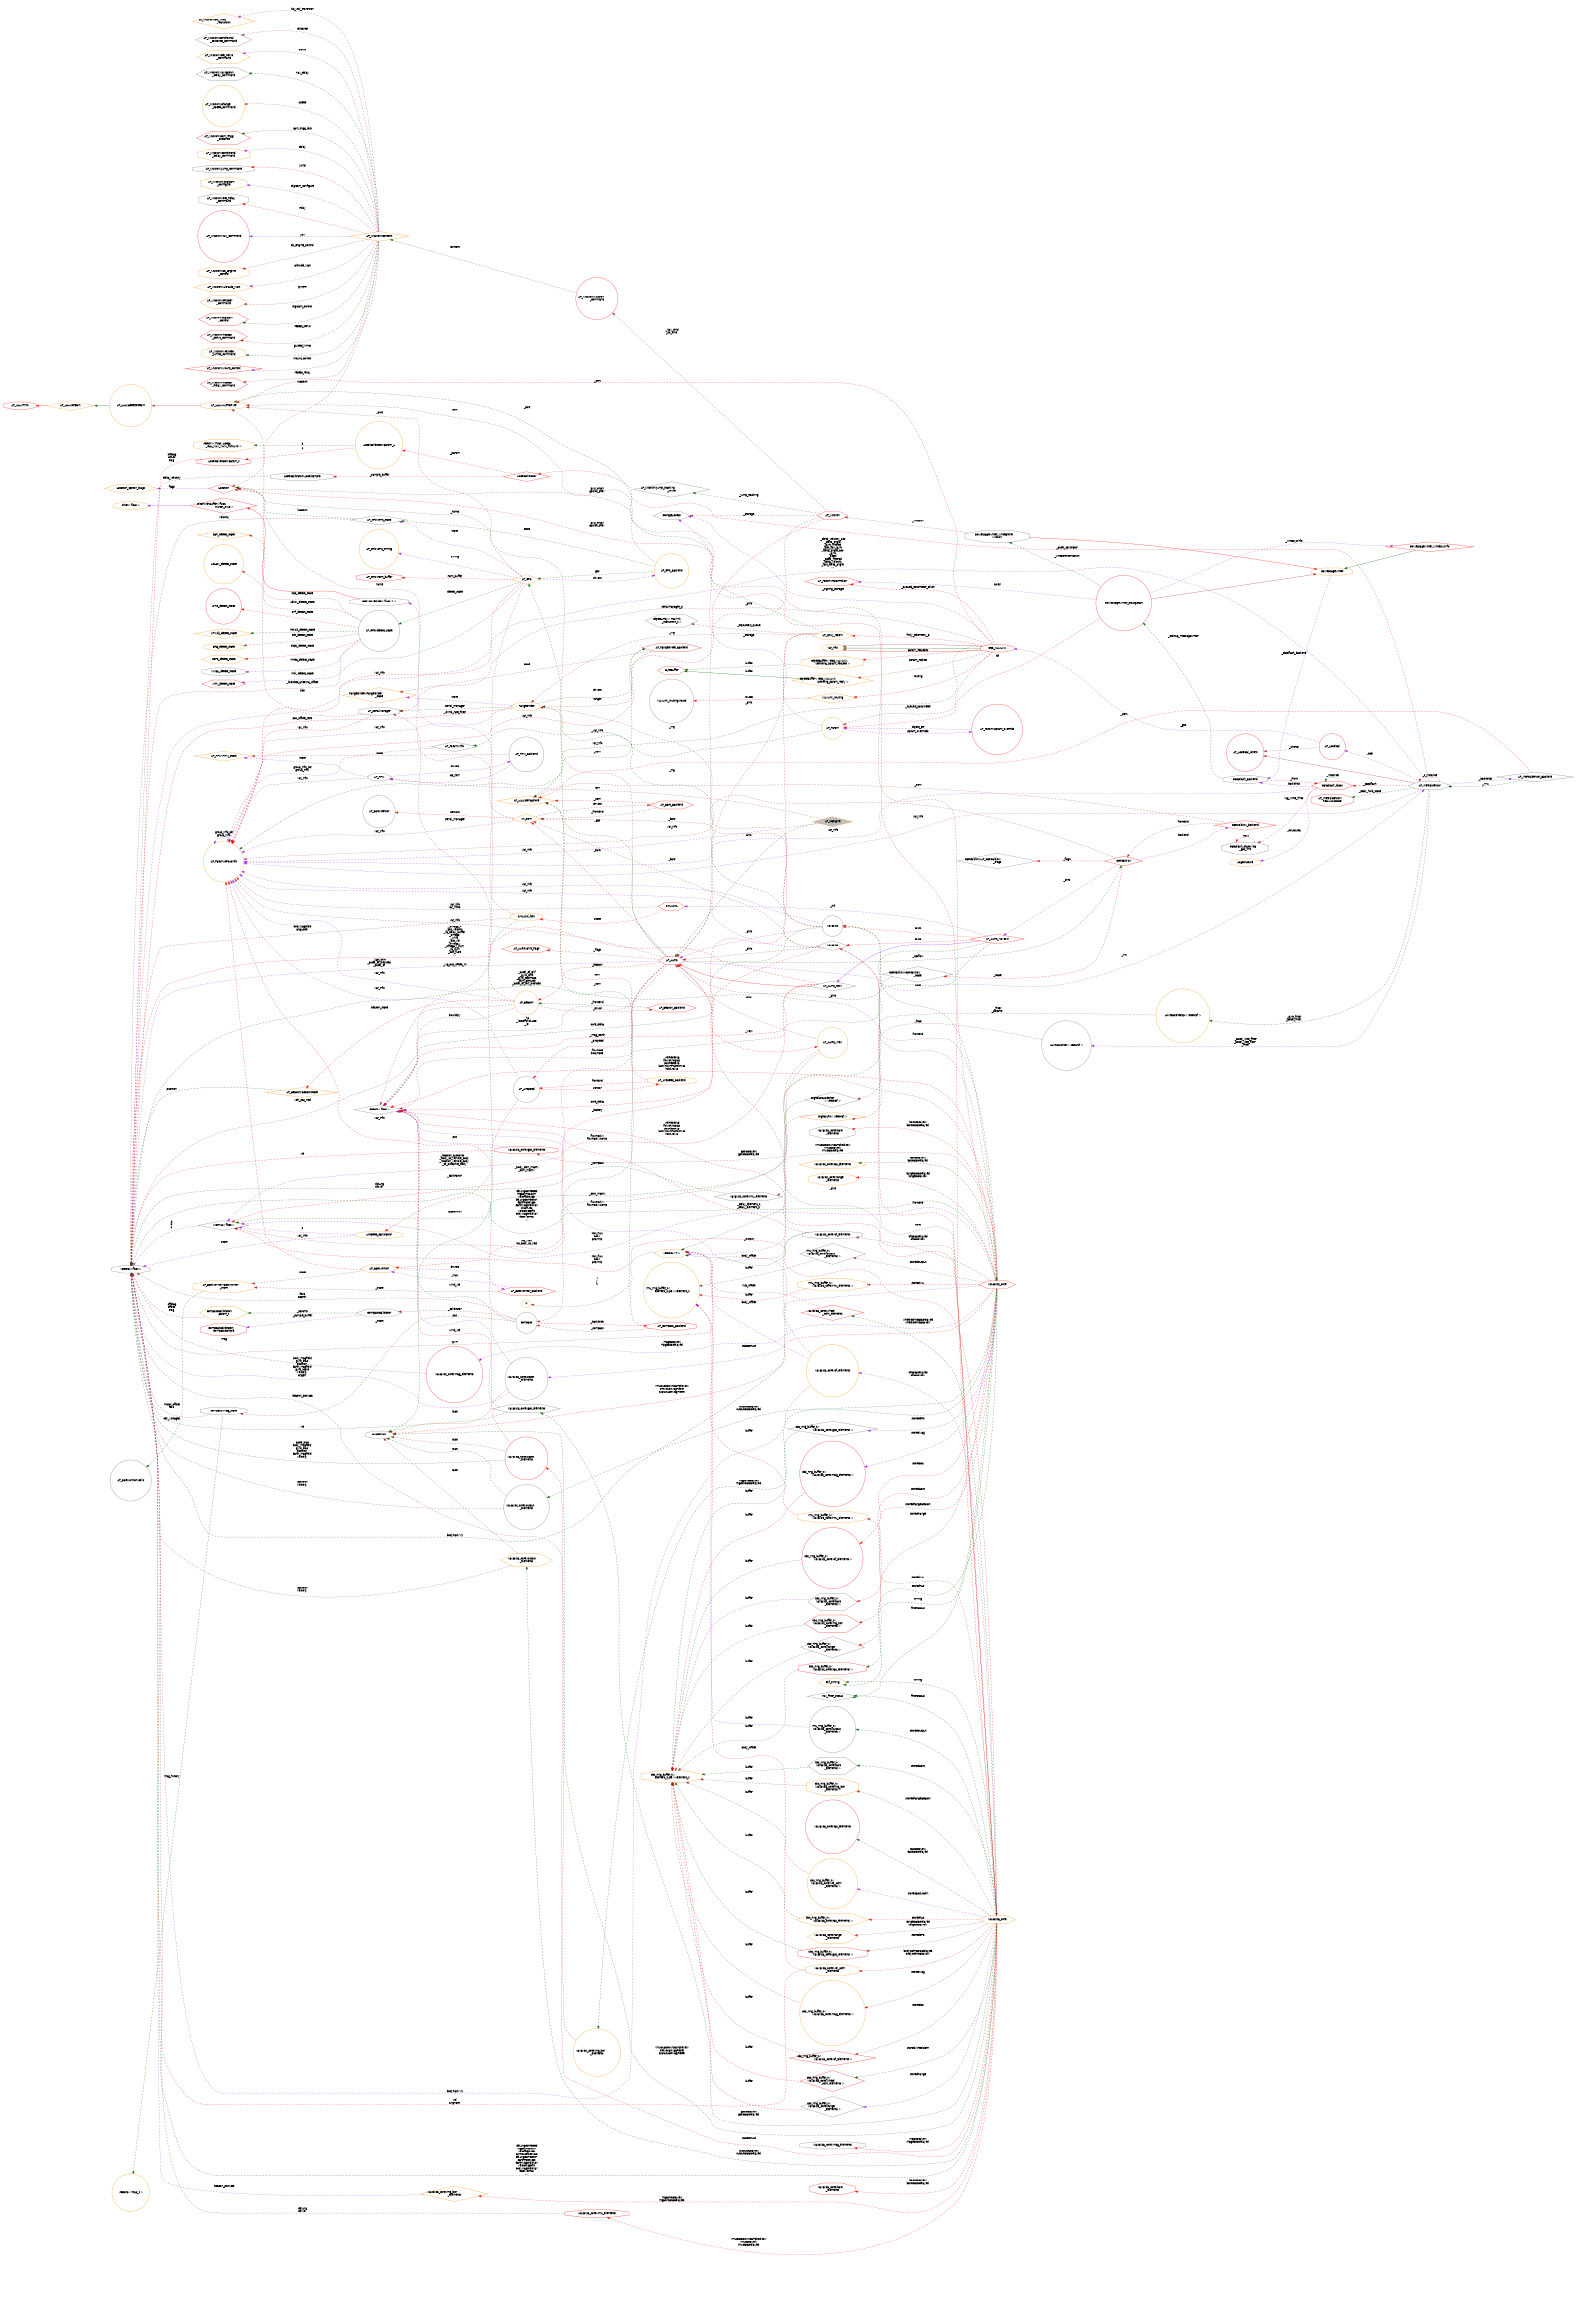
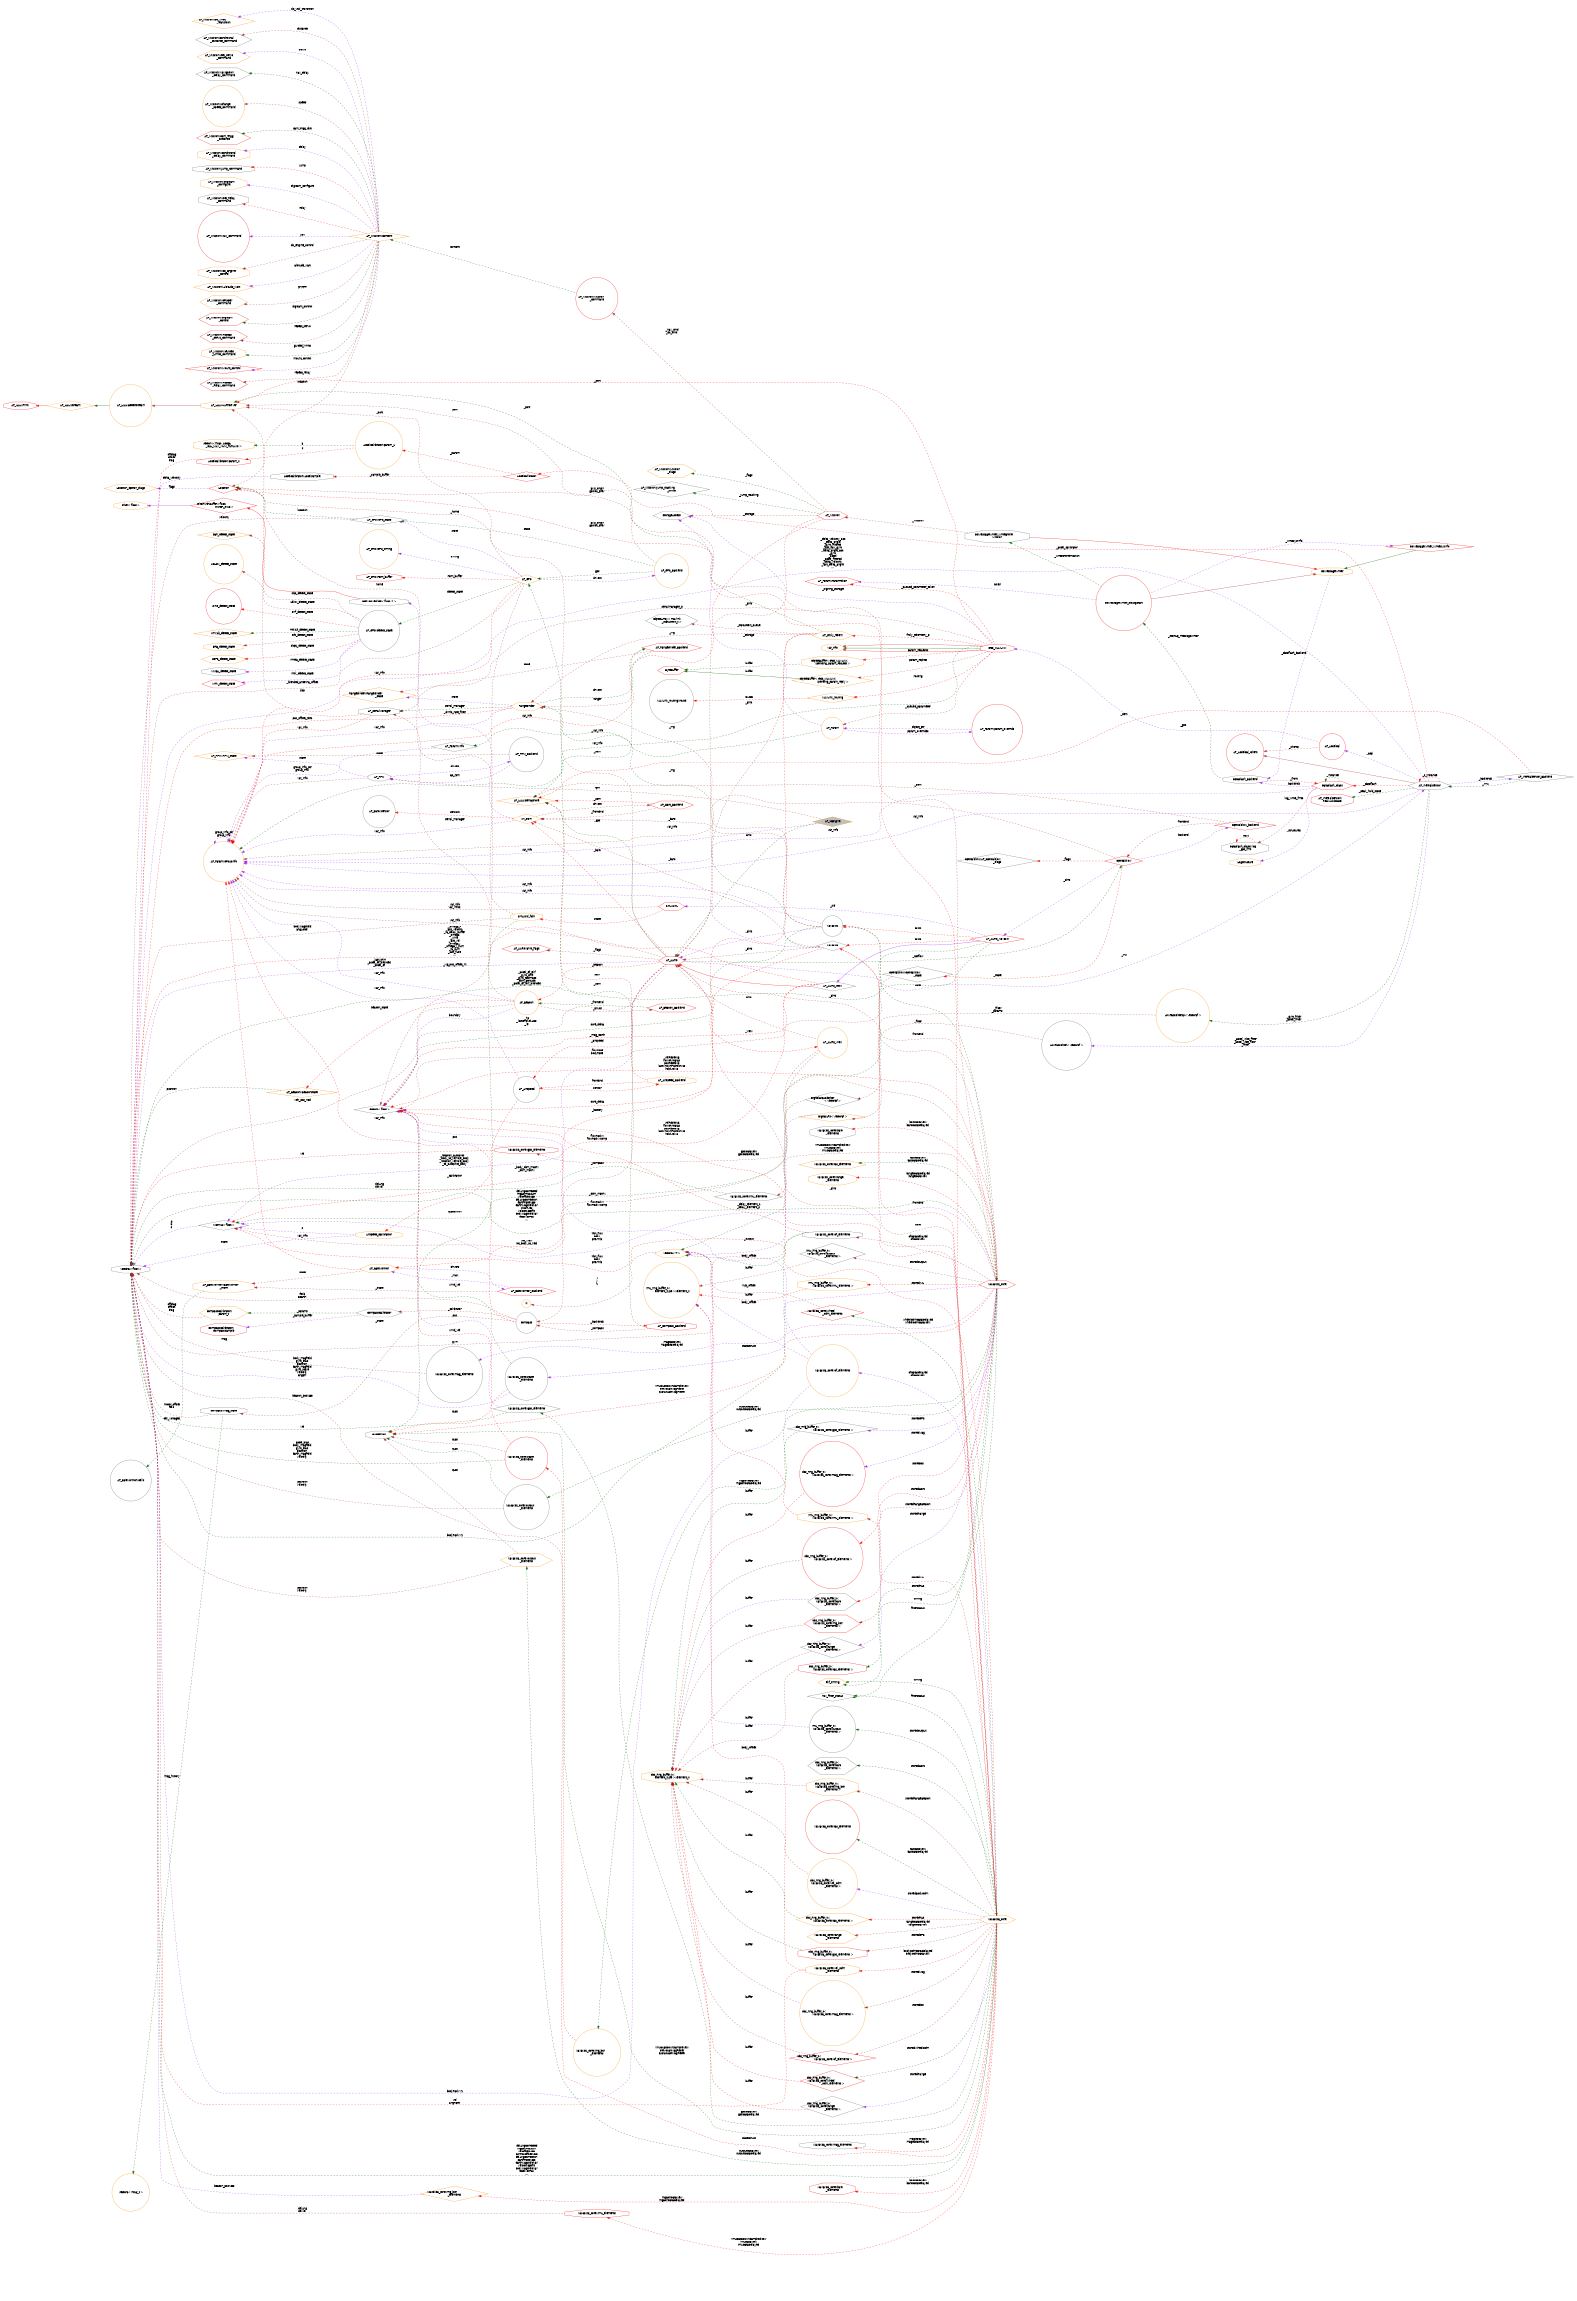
none -> (672, 471)
(974, 686) -> none
(454, 1375) -> (454, 1375)
(960, 1498) -> (960, 1498)
(757, 1771) -> none
